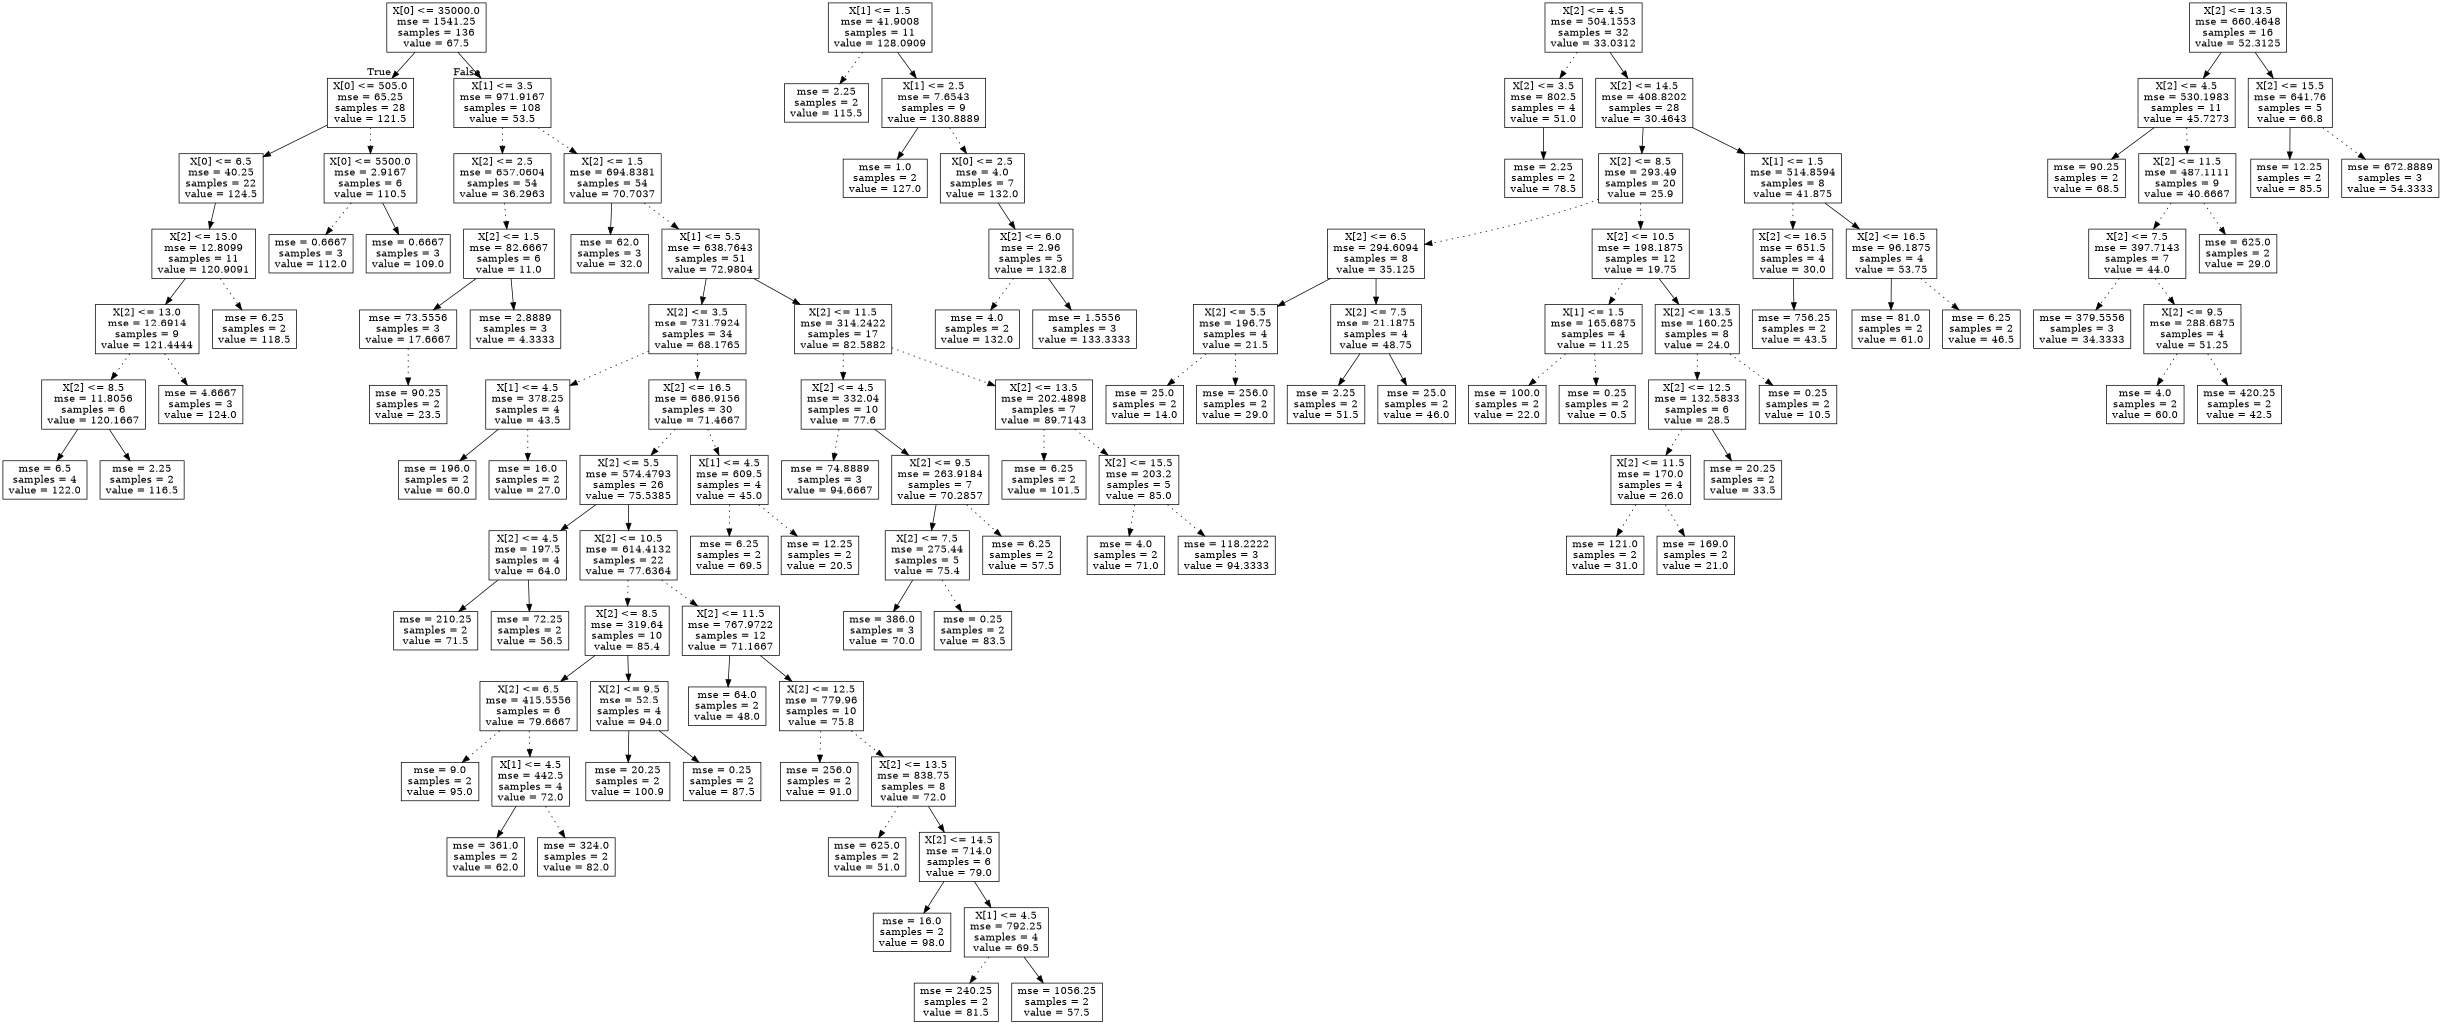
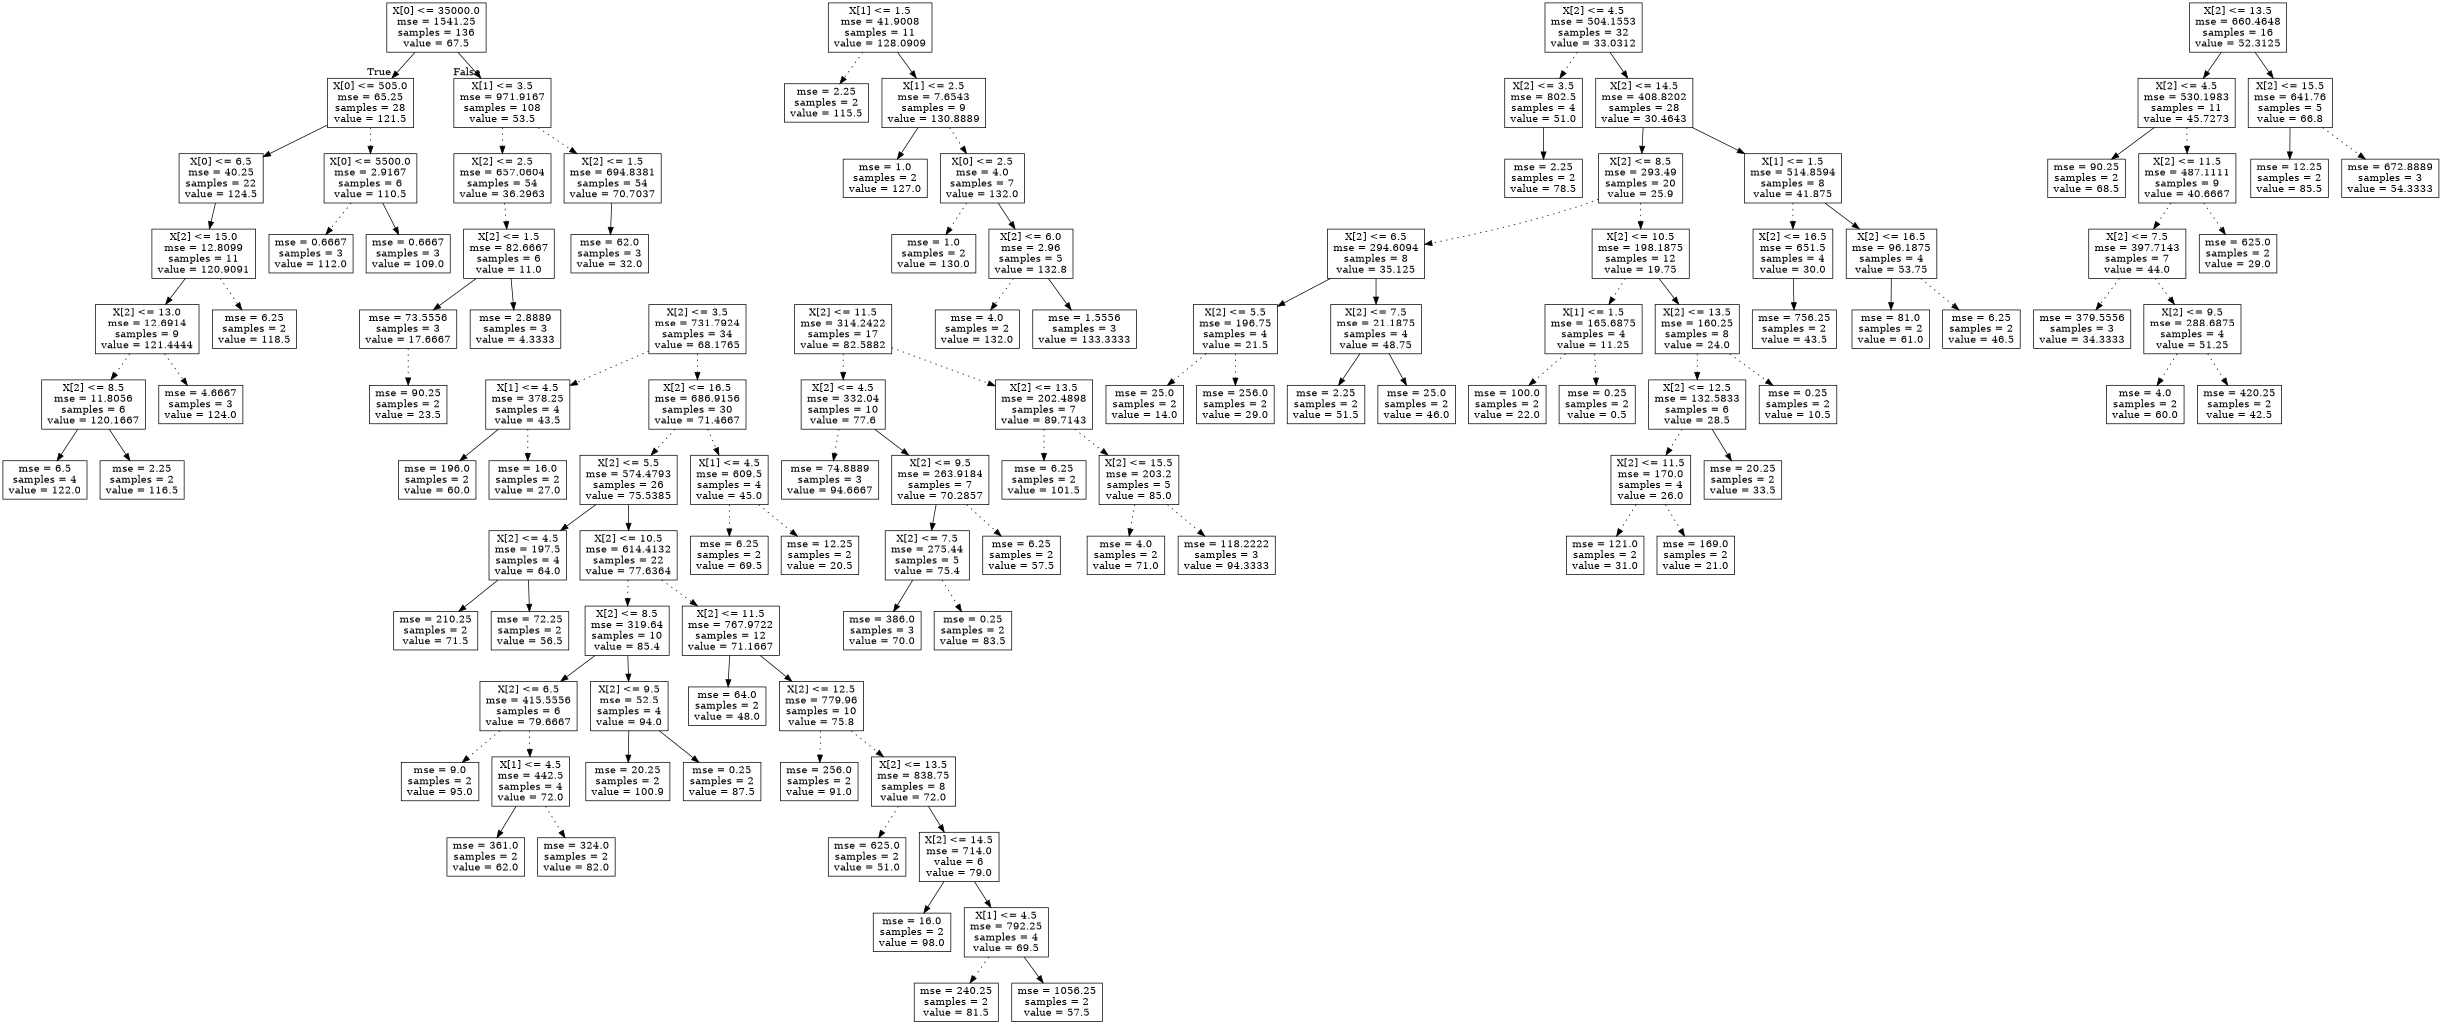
(711, 254) -> none
none -> (934, 254)
(959, 857) -> (959, 857)
